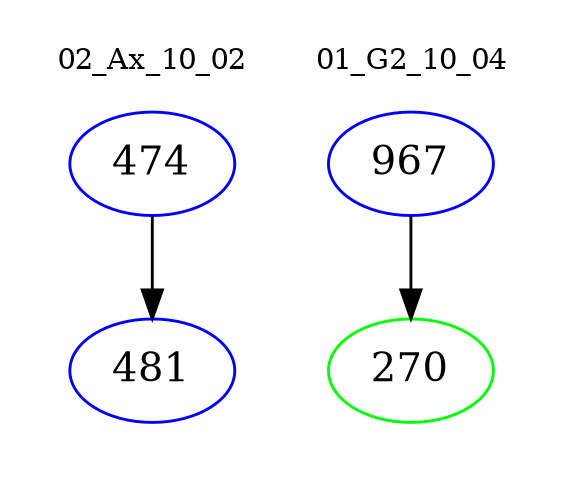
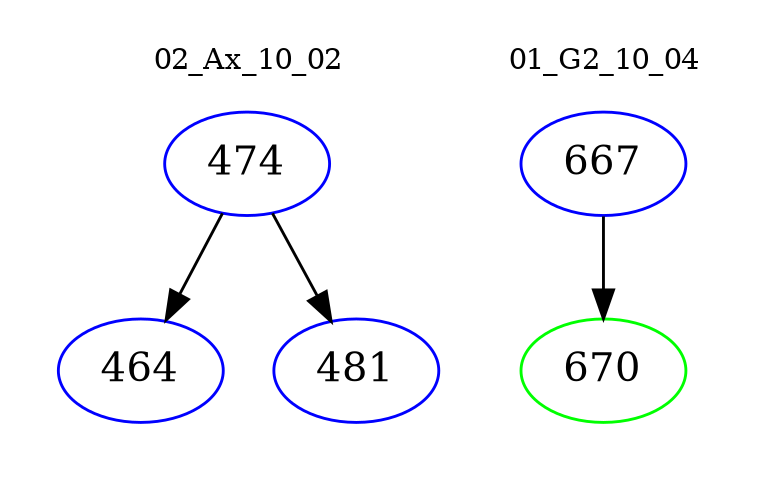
(411, 164) -> (603, 164)
none -> (141, 371)
(411, 371) -> (603, 371)
